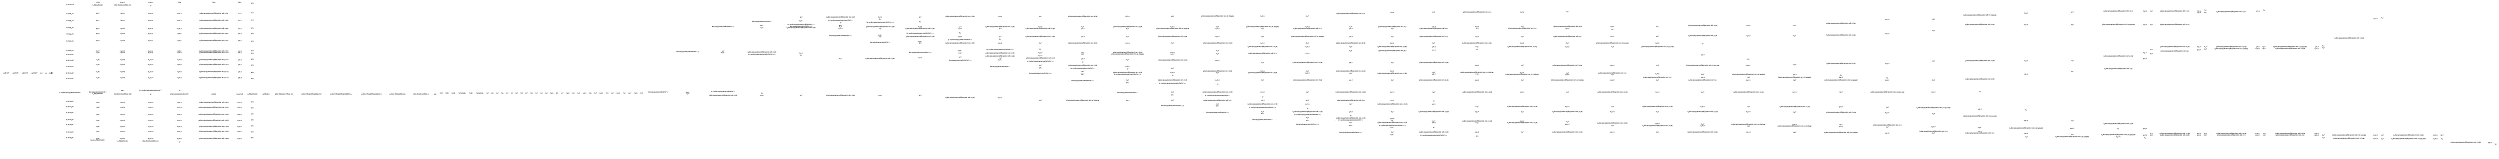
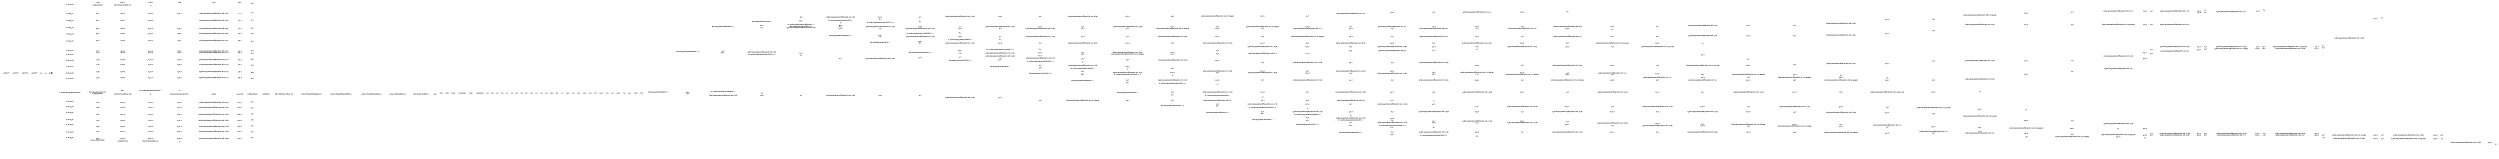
(179, 20) -> none
